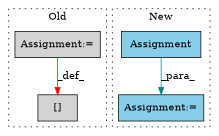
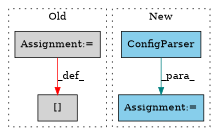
(161, 44) -> (161, 44)
